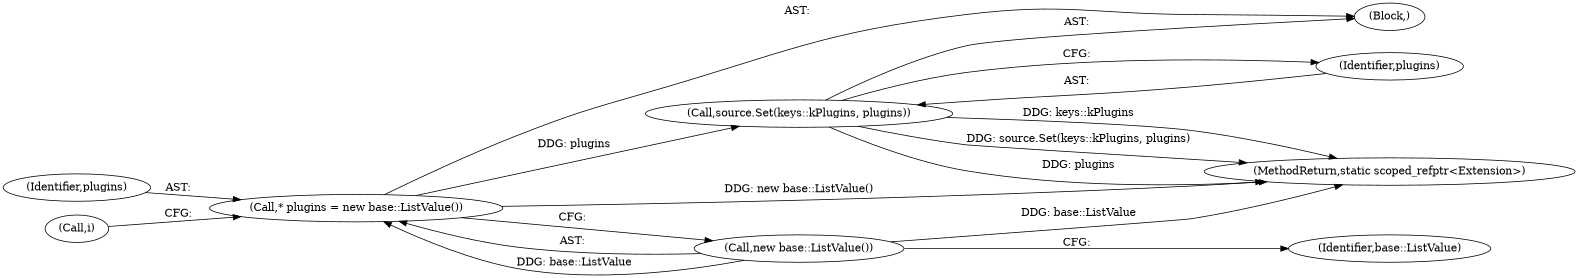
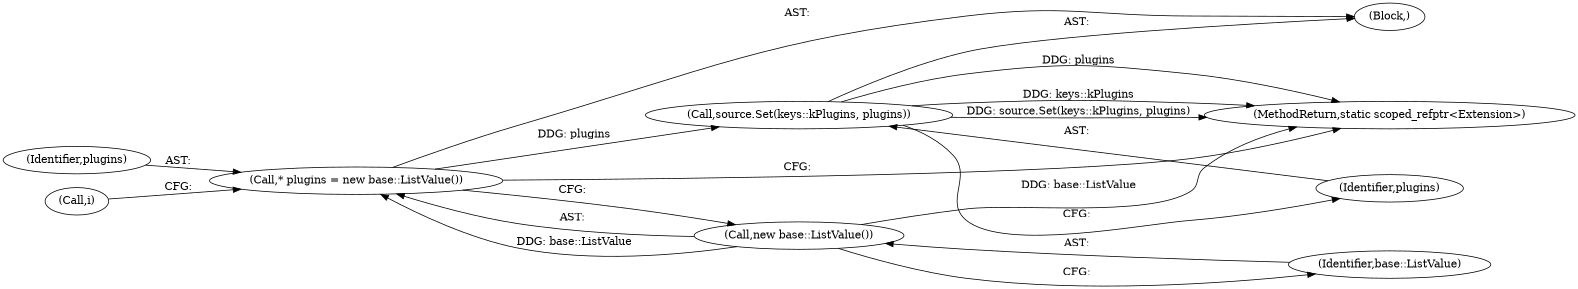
(799, 189) -> (799, 167)
none -> (1091, 256)
